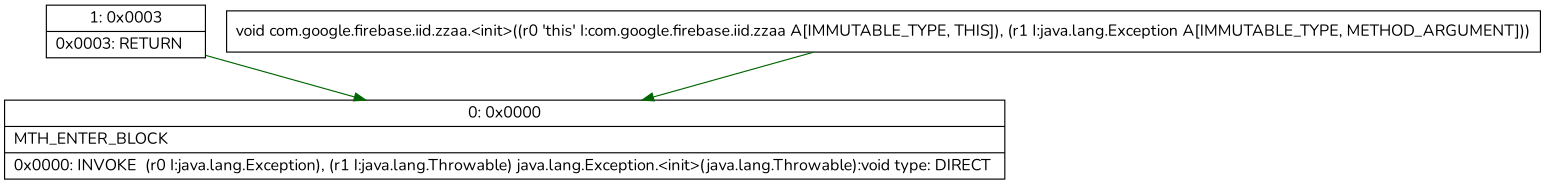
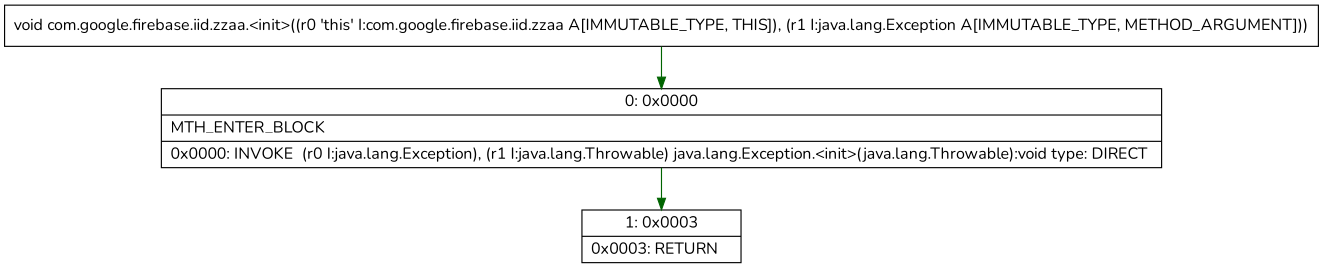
(280, 76) -> (661, 183)
